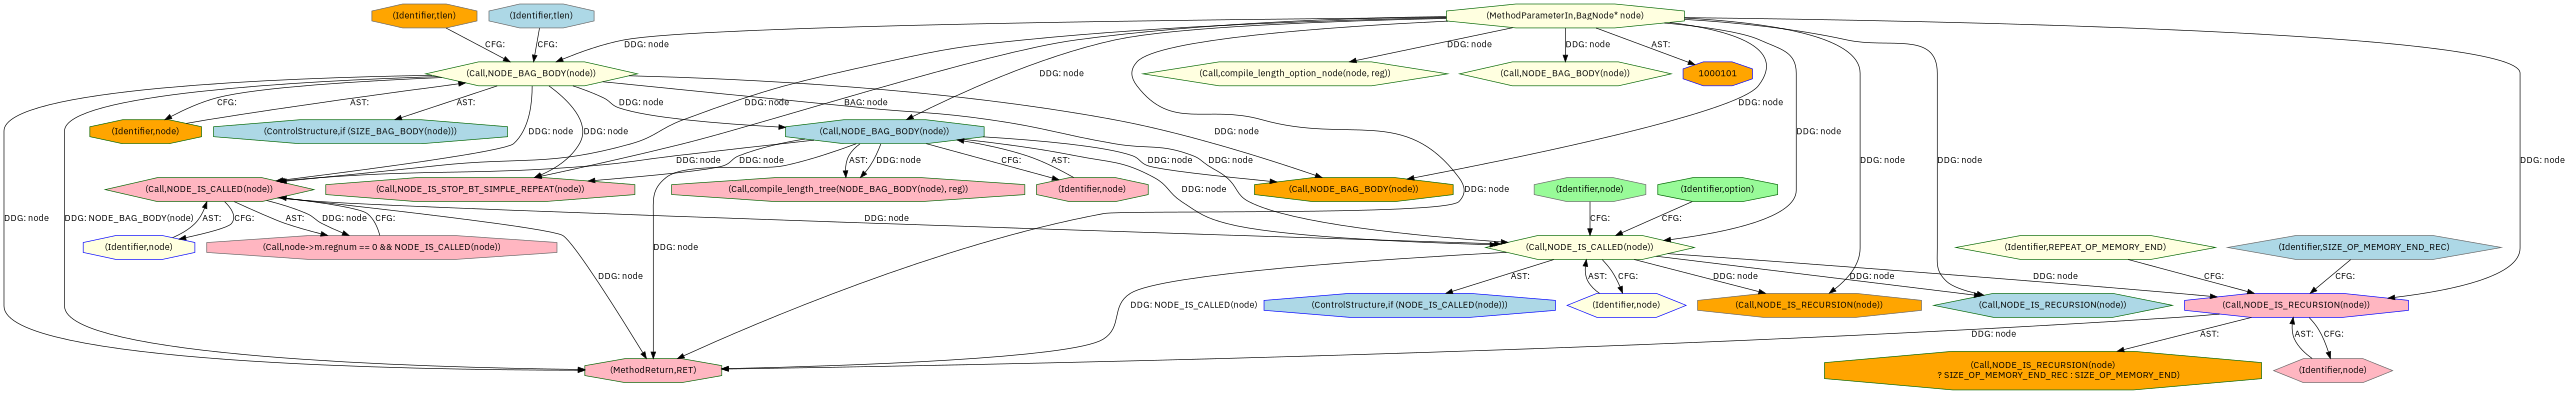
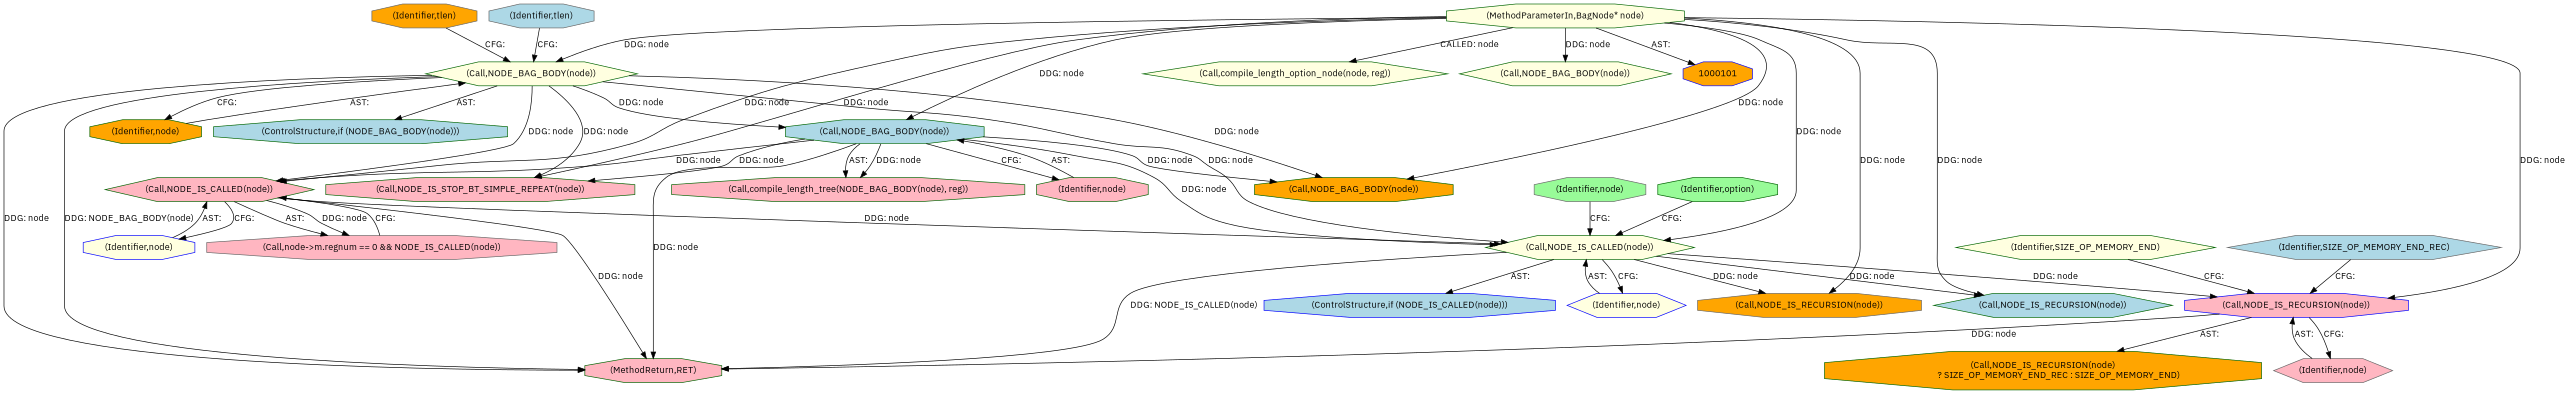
(1470, 45) -> (1470, 45)
(866, 103) -> (866, 103)
(361, 132) -> (361, 132)
(1418, 208) -> none
(2086, 247) -> (2086, 247)
